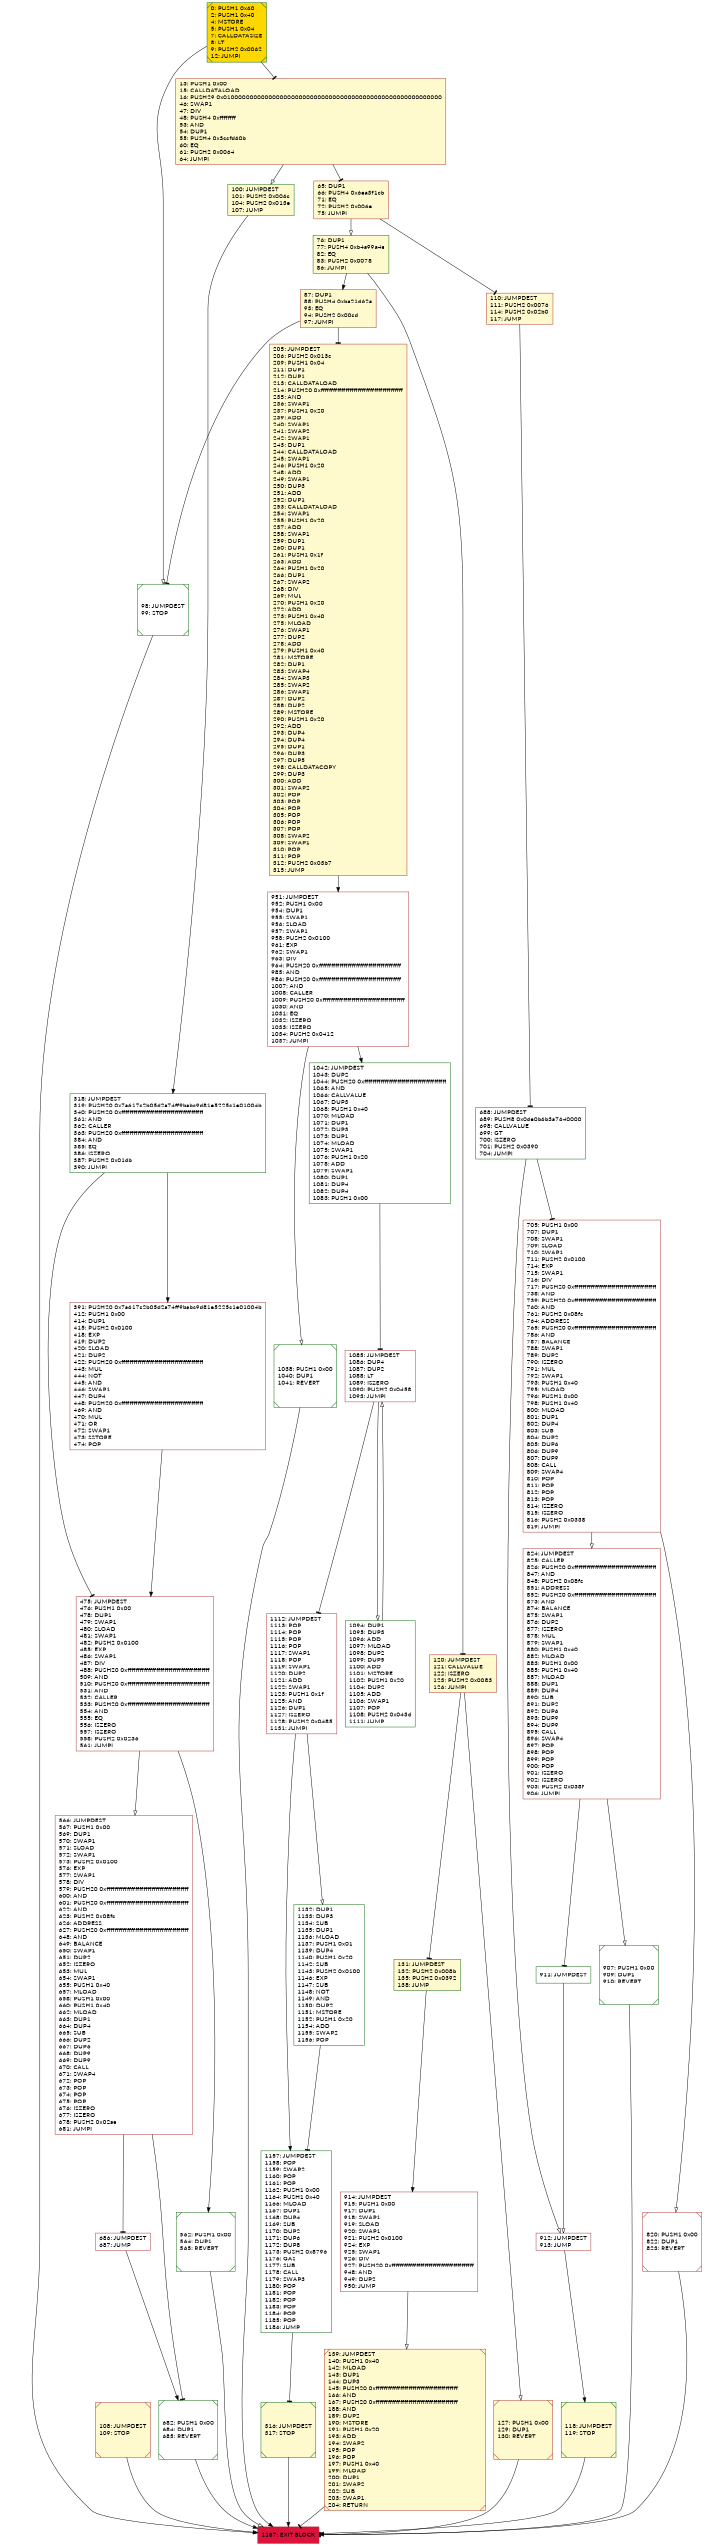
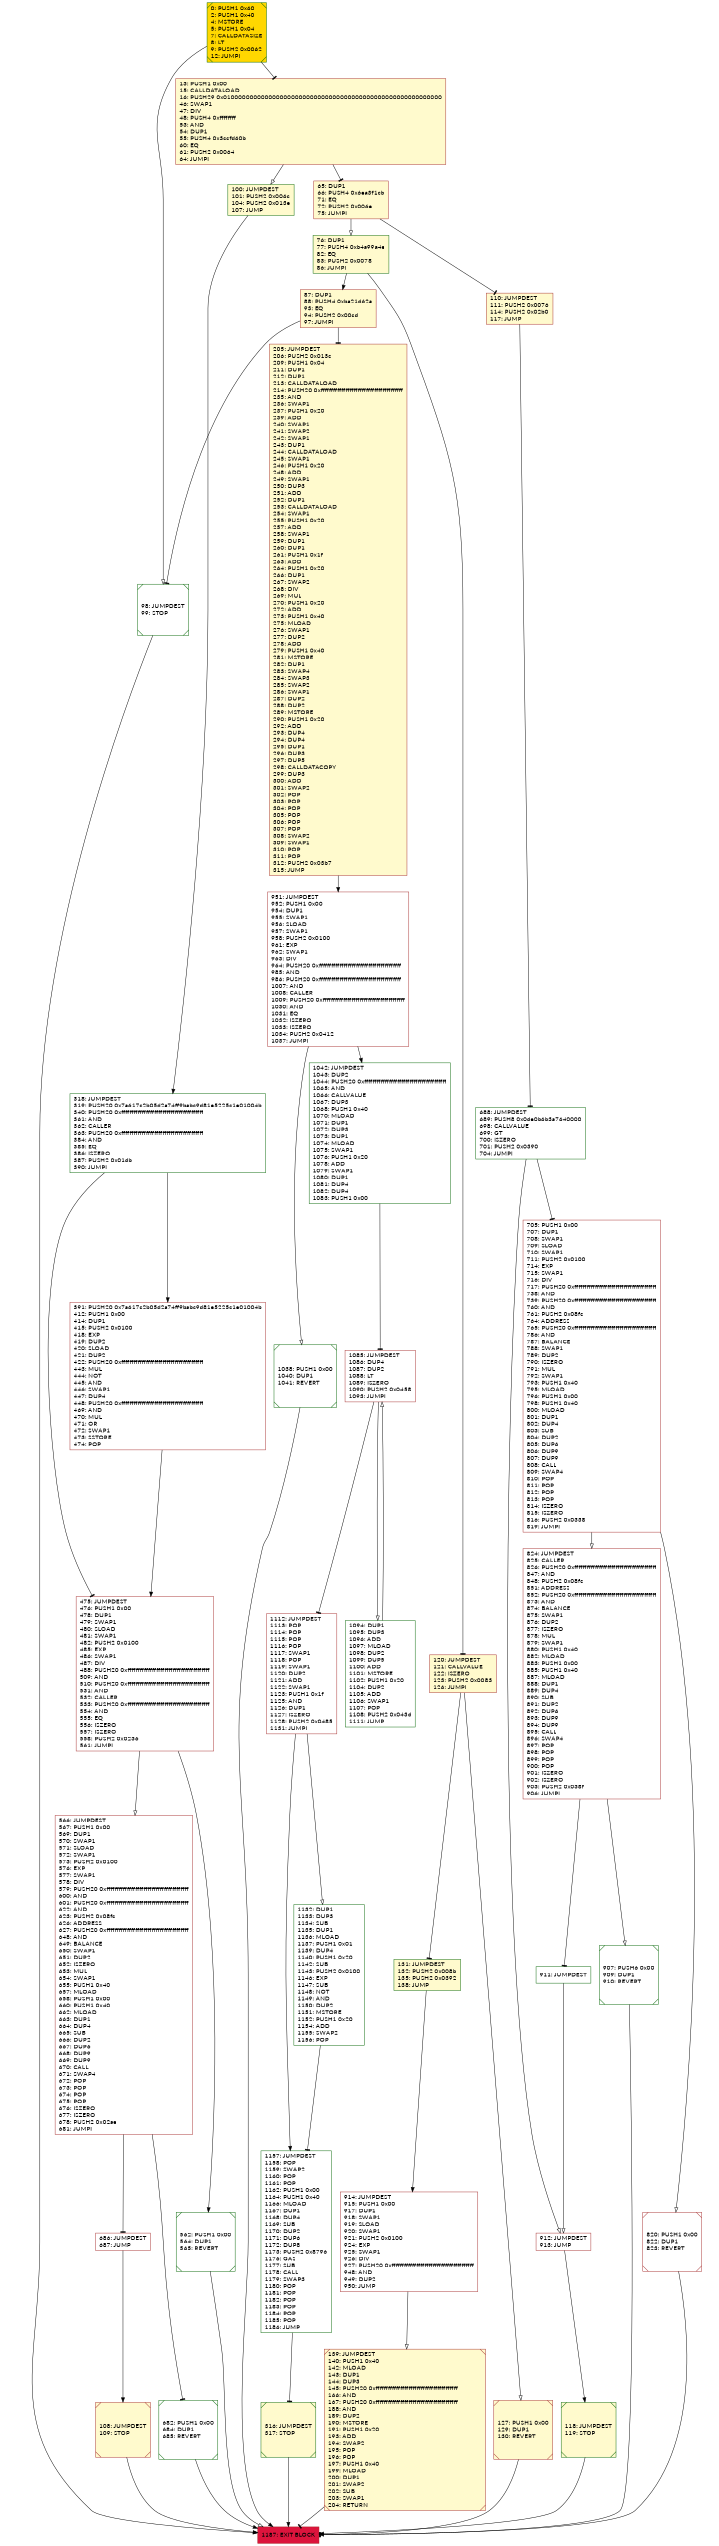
(629, 1975) -> (629, 1975)
(151, 2323) -> (123, 2324)
